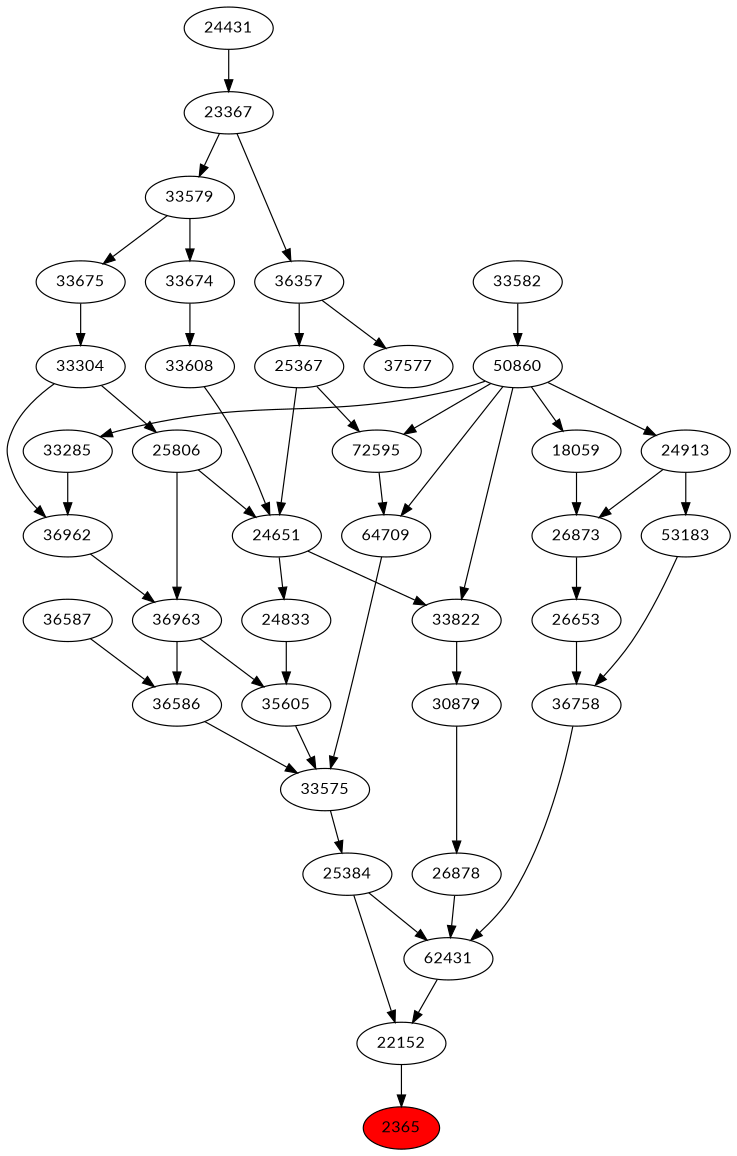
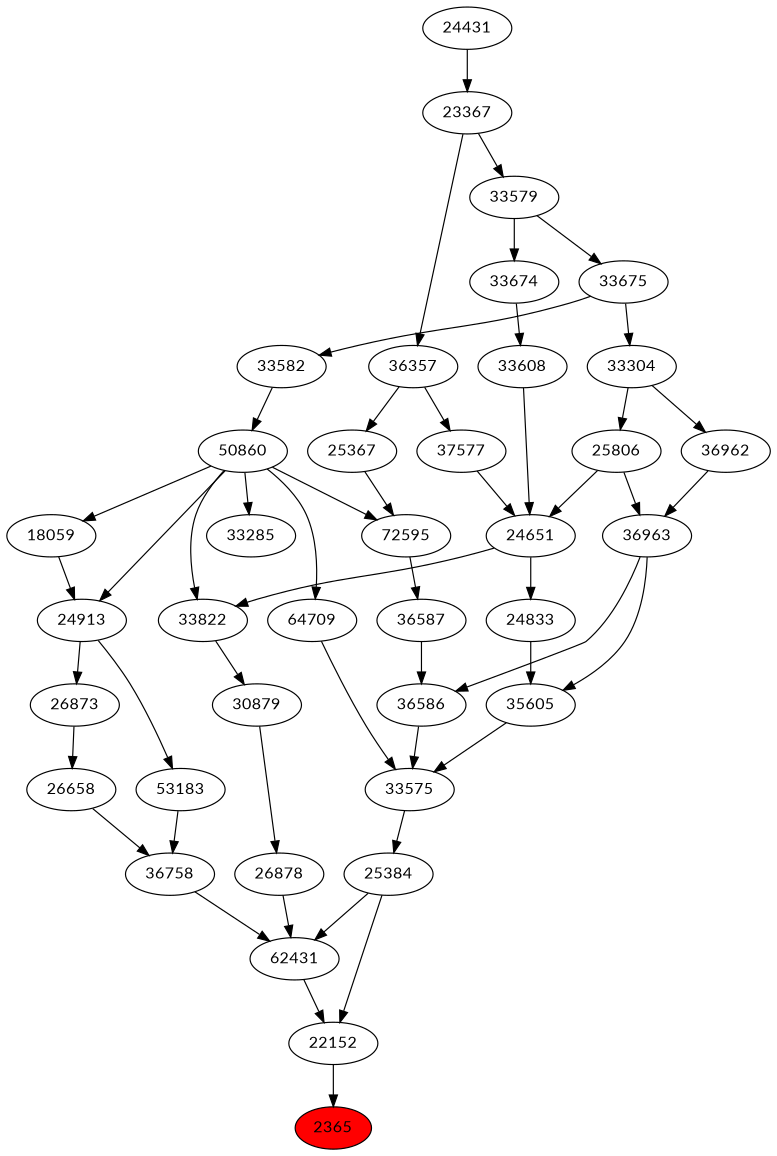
none -> (461, 326)
(289, 445) -> (492, 489)
(68, 488) -> none
(381, 488) -> (413, 575)
(577, 488) -> (65, 573)
(577, 620) -> (71, 790)
